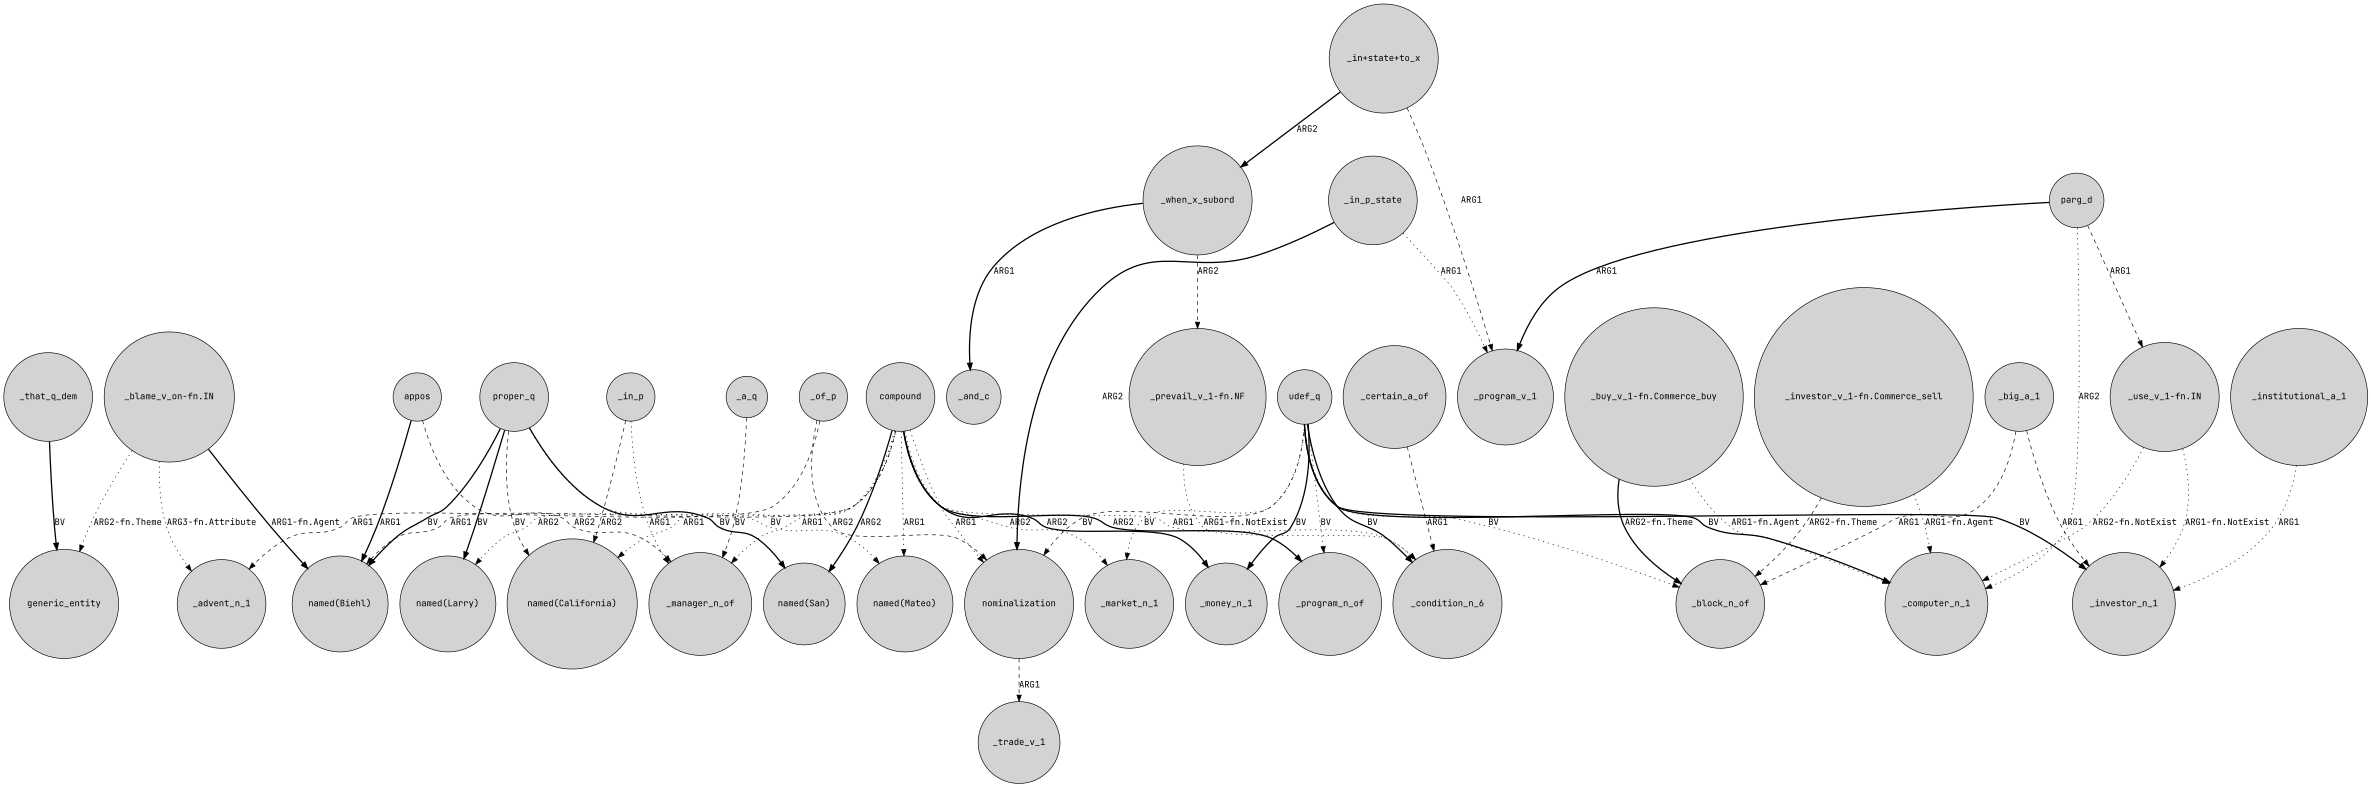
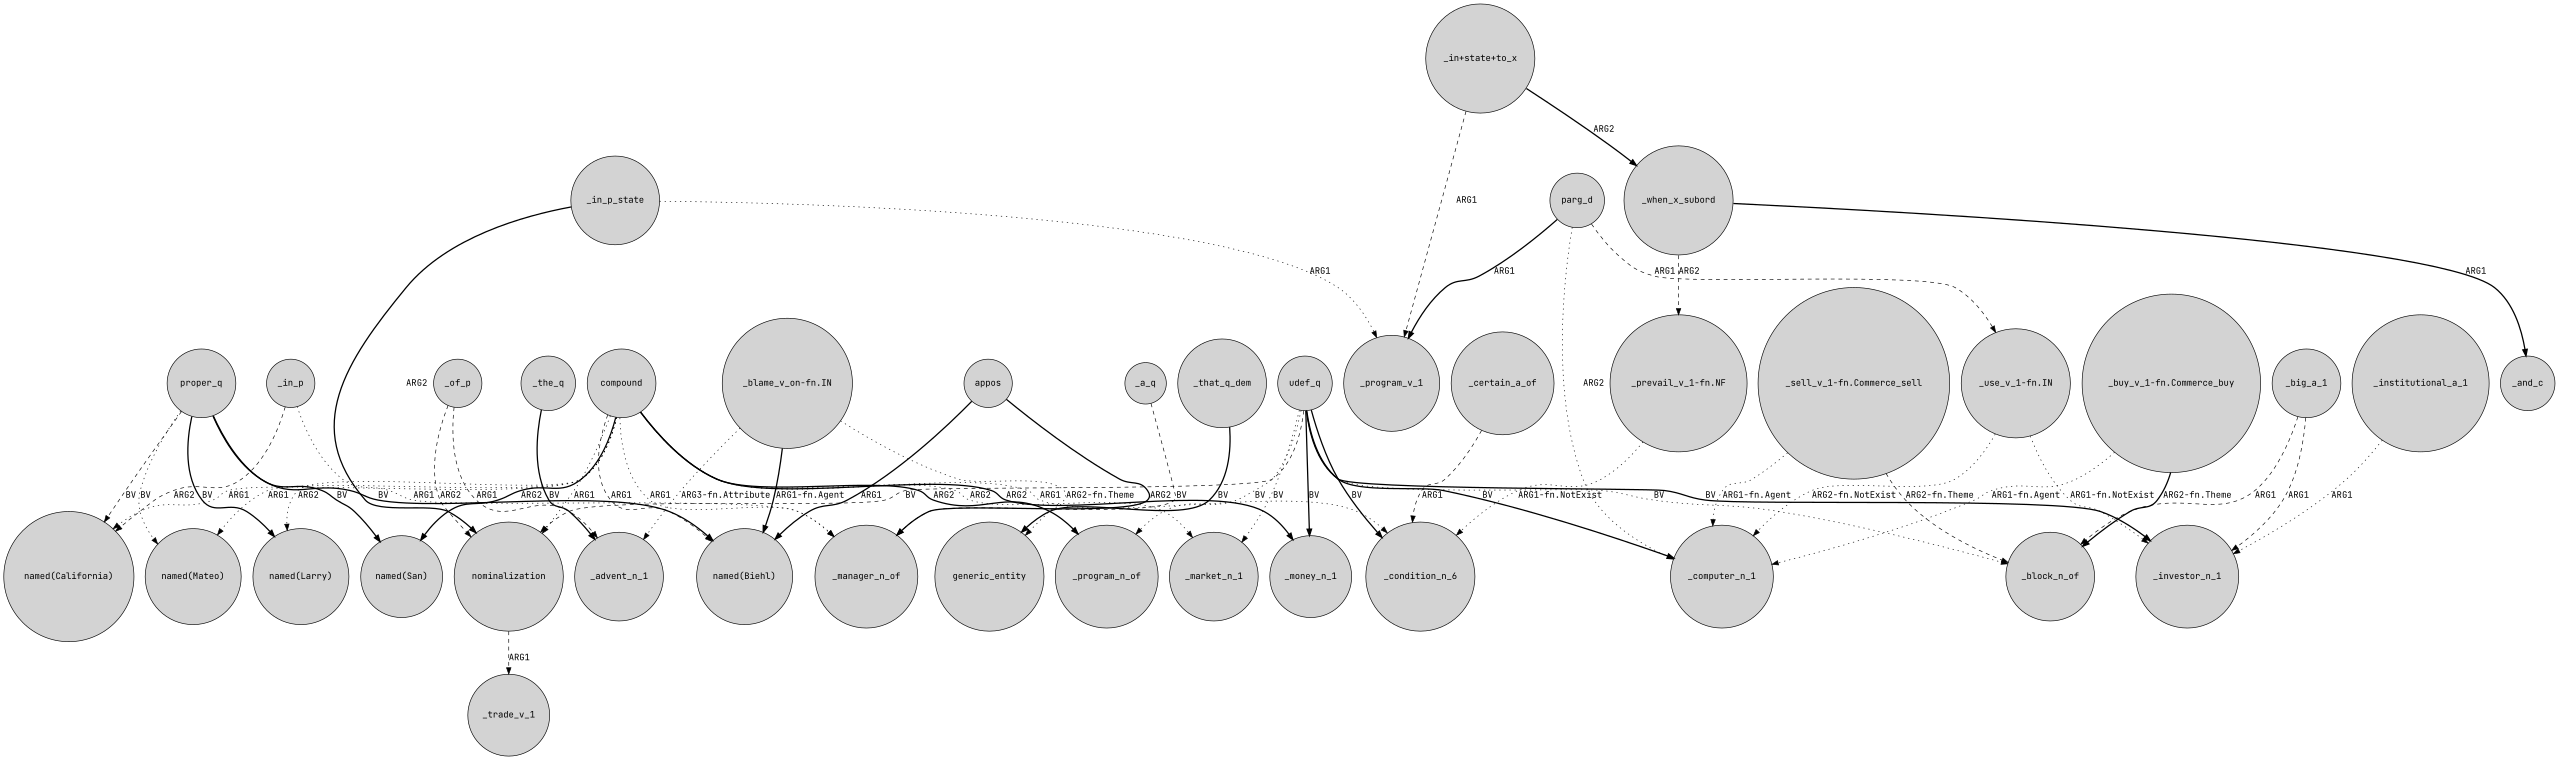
none -> (548, 383)
(1864, 397) -> (1854, 383)
(568, 523) -> (1149, 494)
